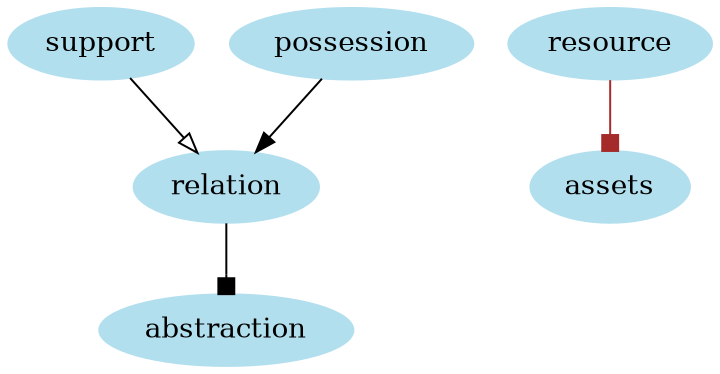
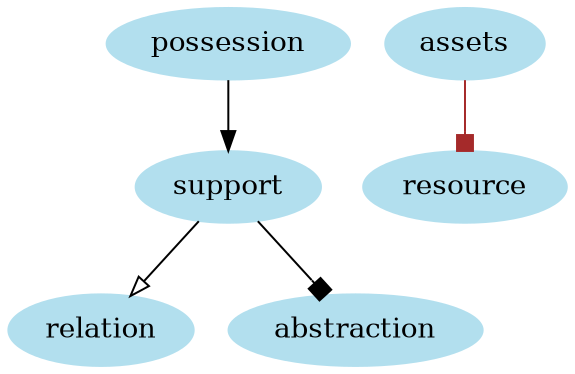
(610, 106) -> (465, 106)
(296, 108) -> (228, 106)
(226, 249) -> (285, 251)
